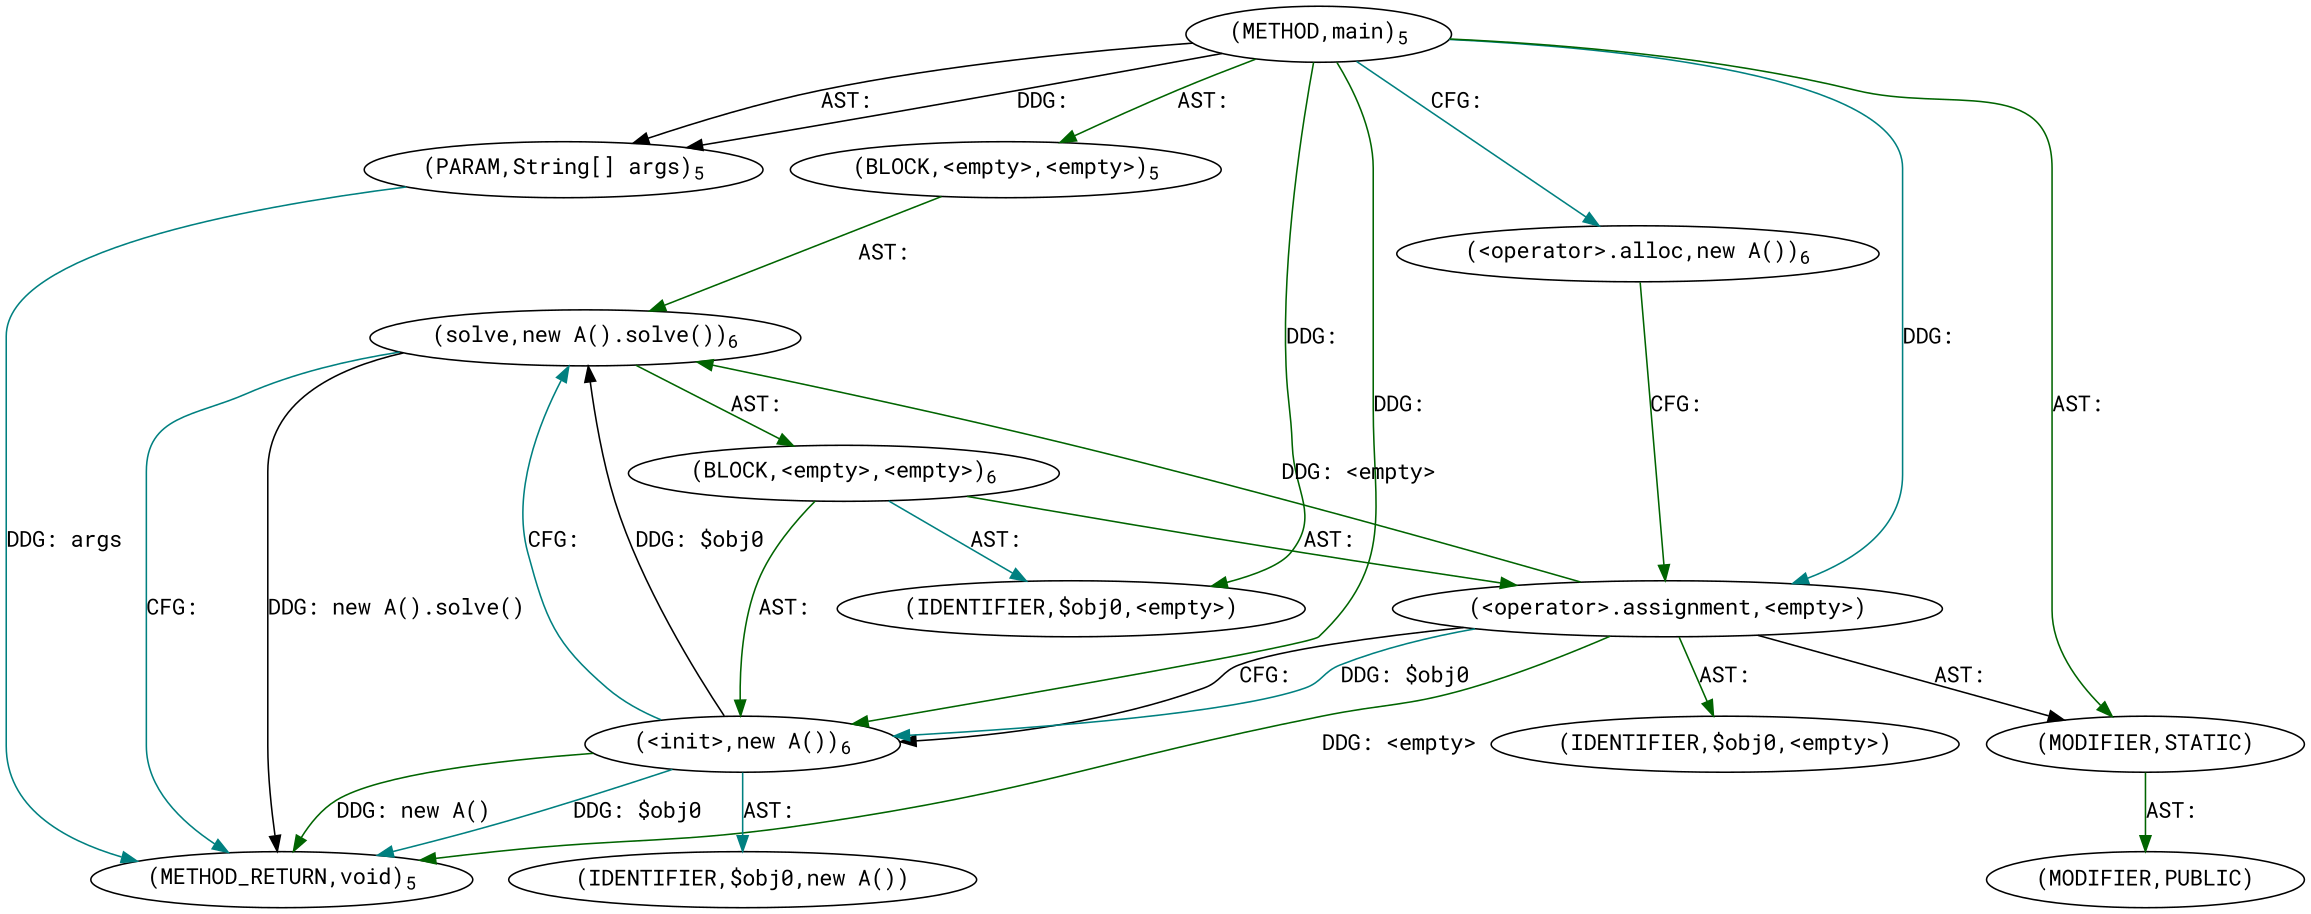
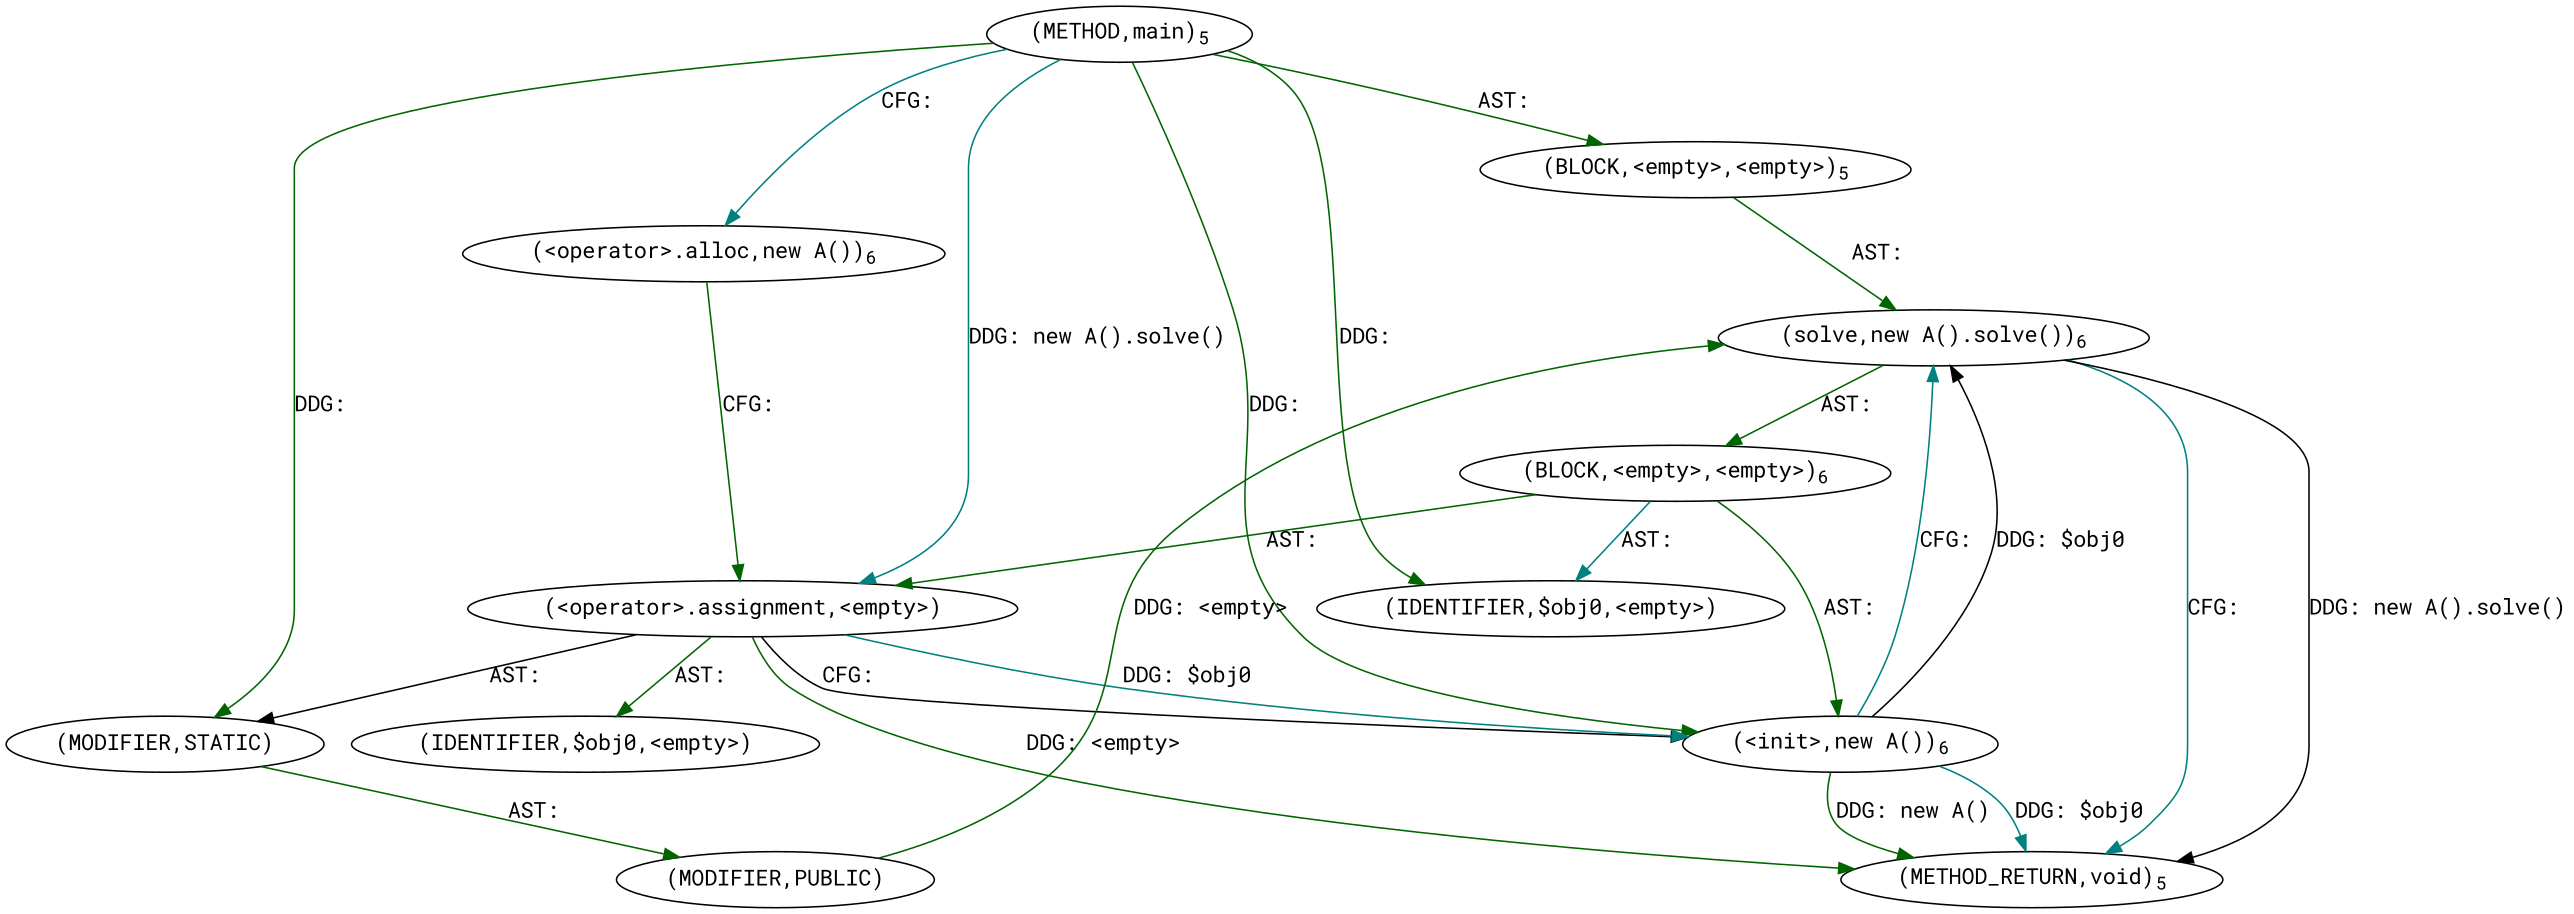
(564, 170) -> none
(1935, 338) -> (1098, 338)
(2085, 406) -> (327, 406)
(1149, 464) -> (1215, 501)
(743, 880) -> none
